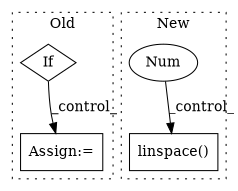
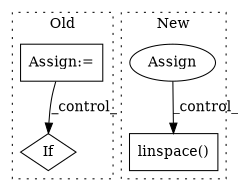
(163, 63) -> (173, 63)
(50, 102) -> (51, 102)
